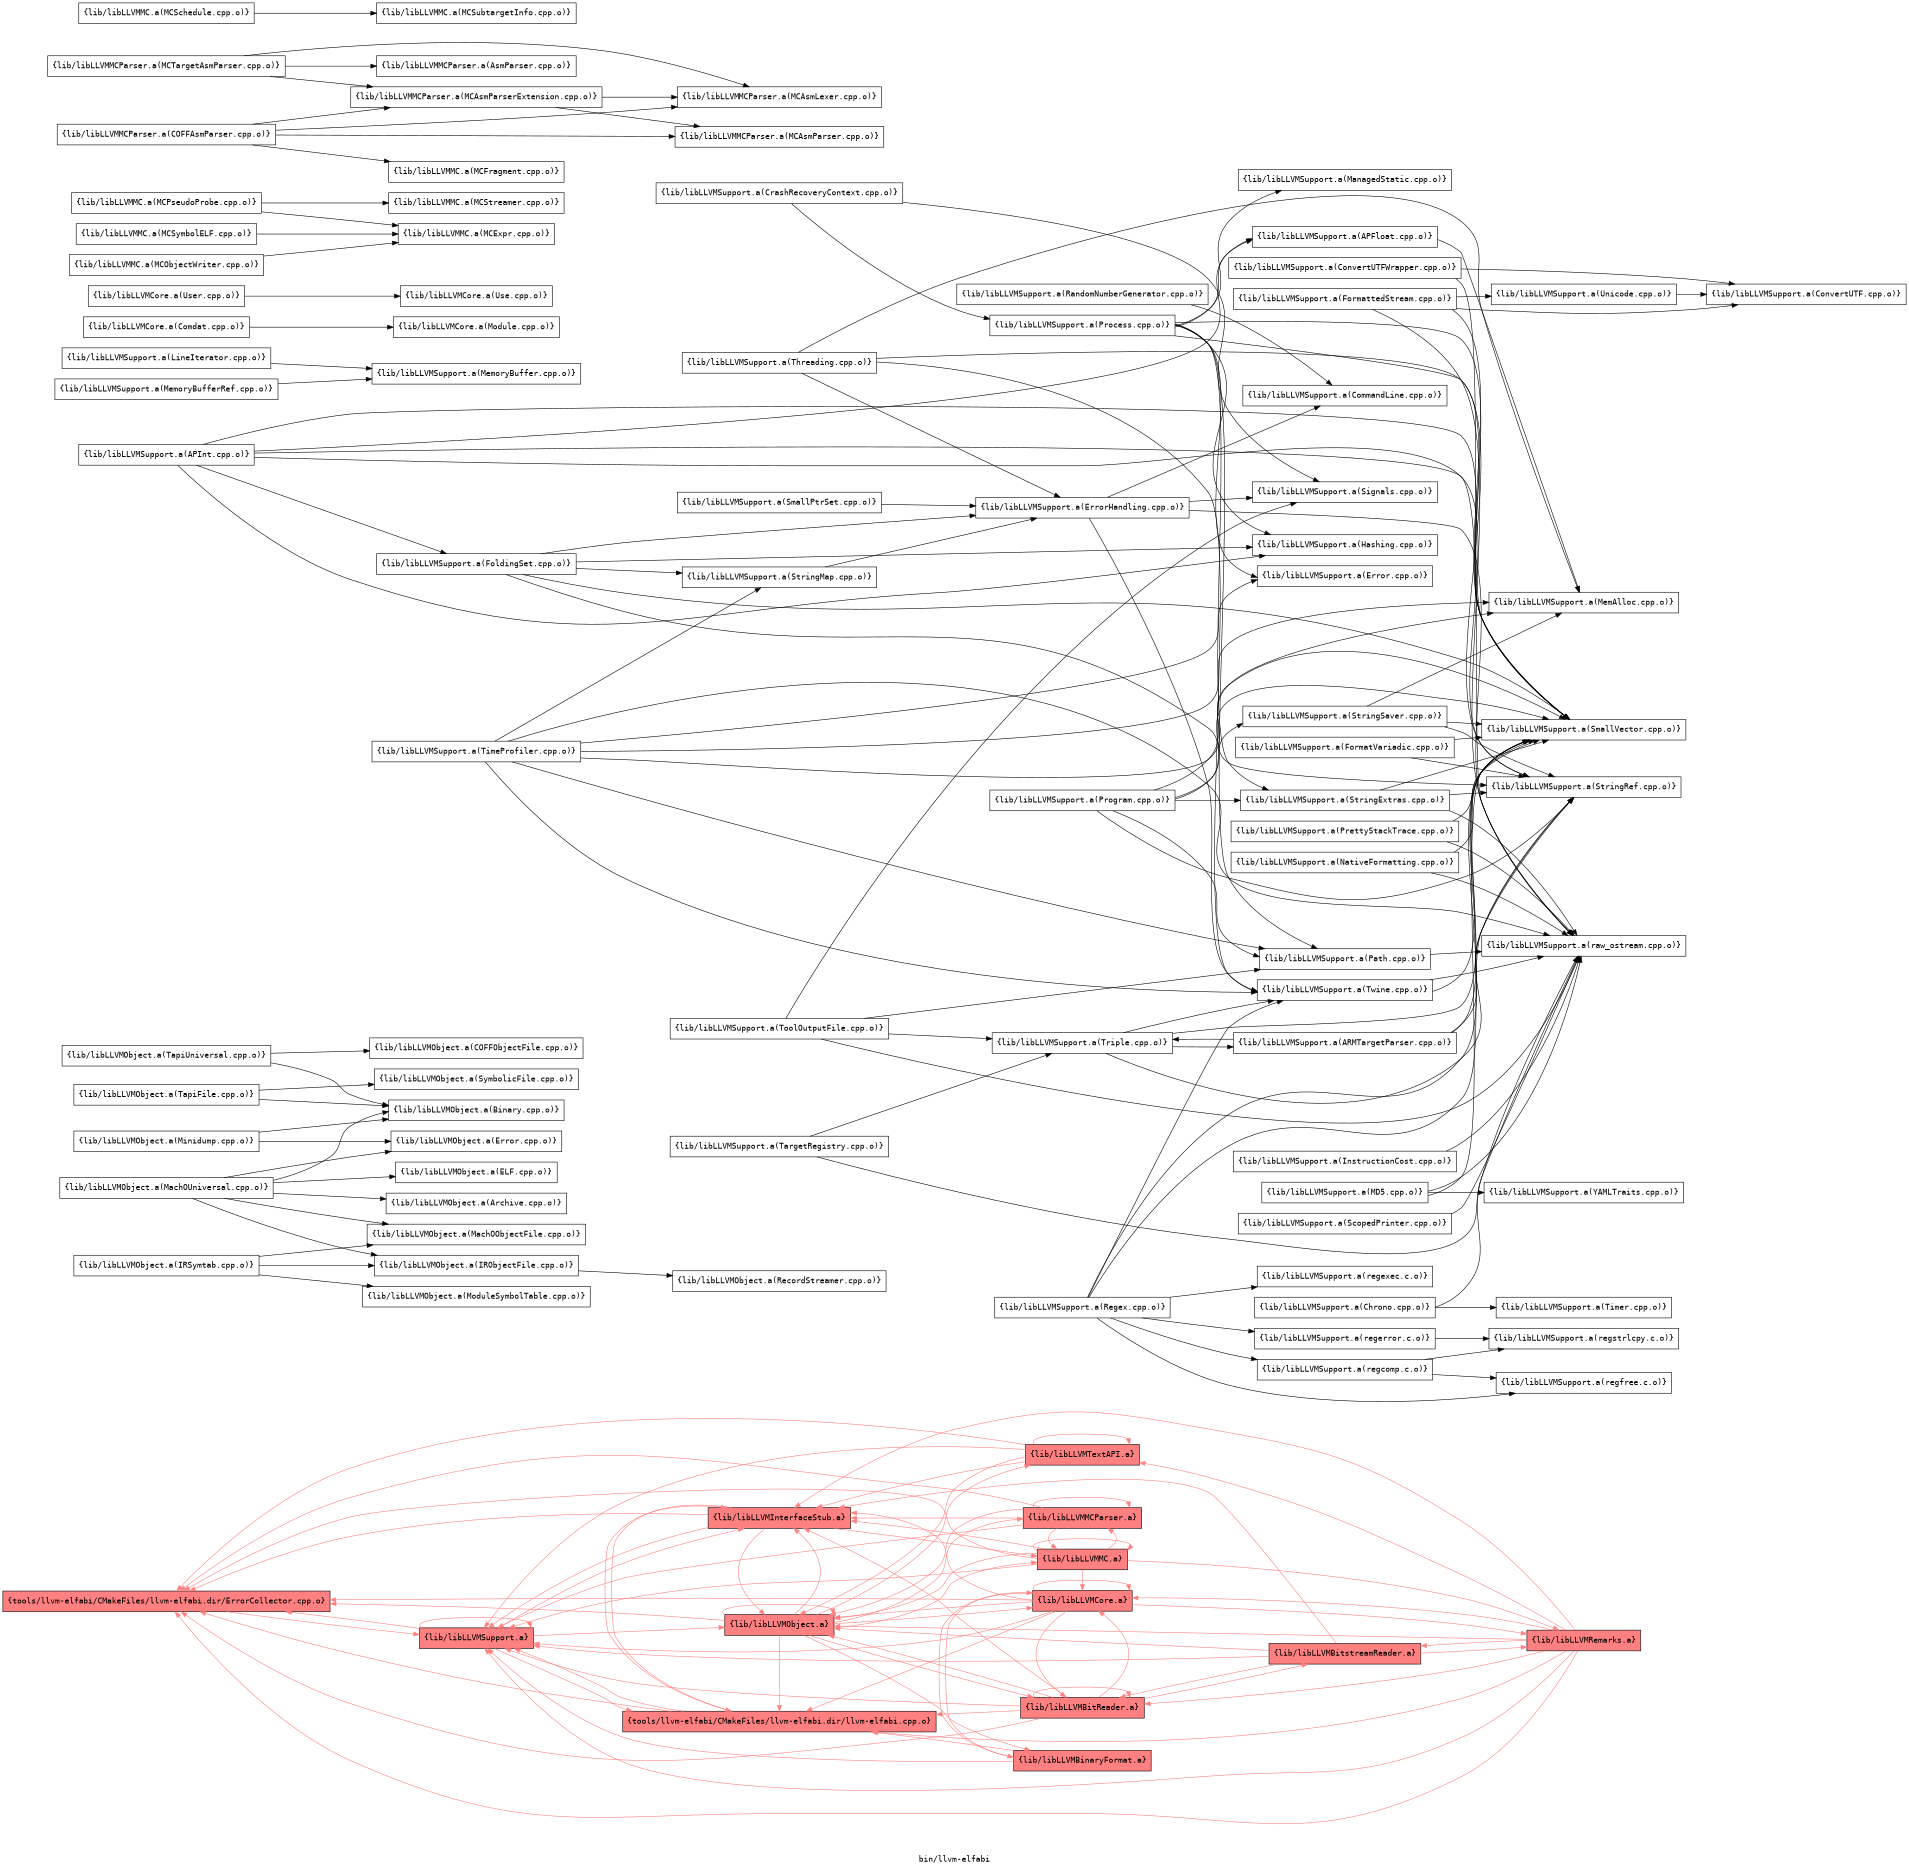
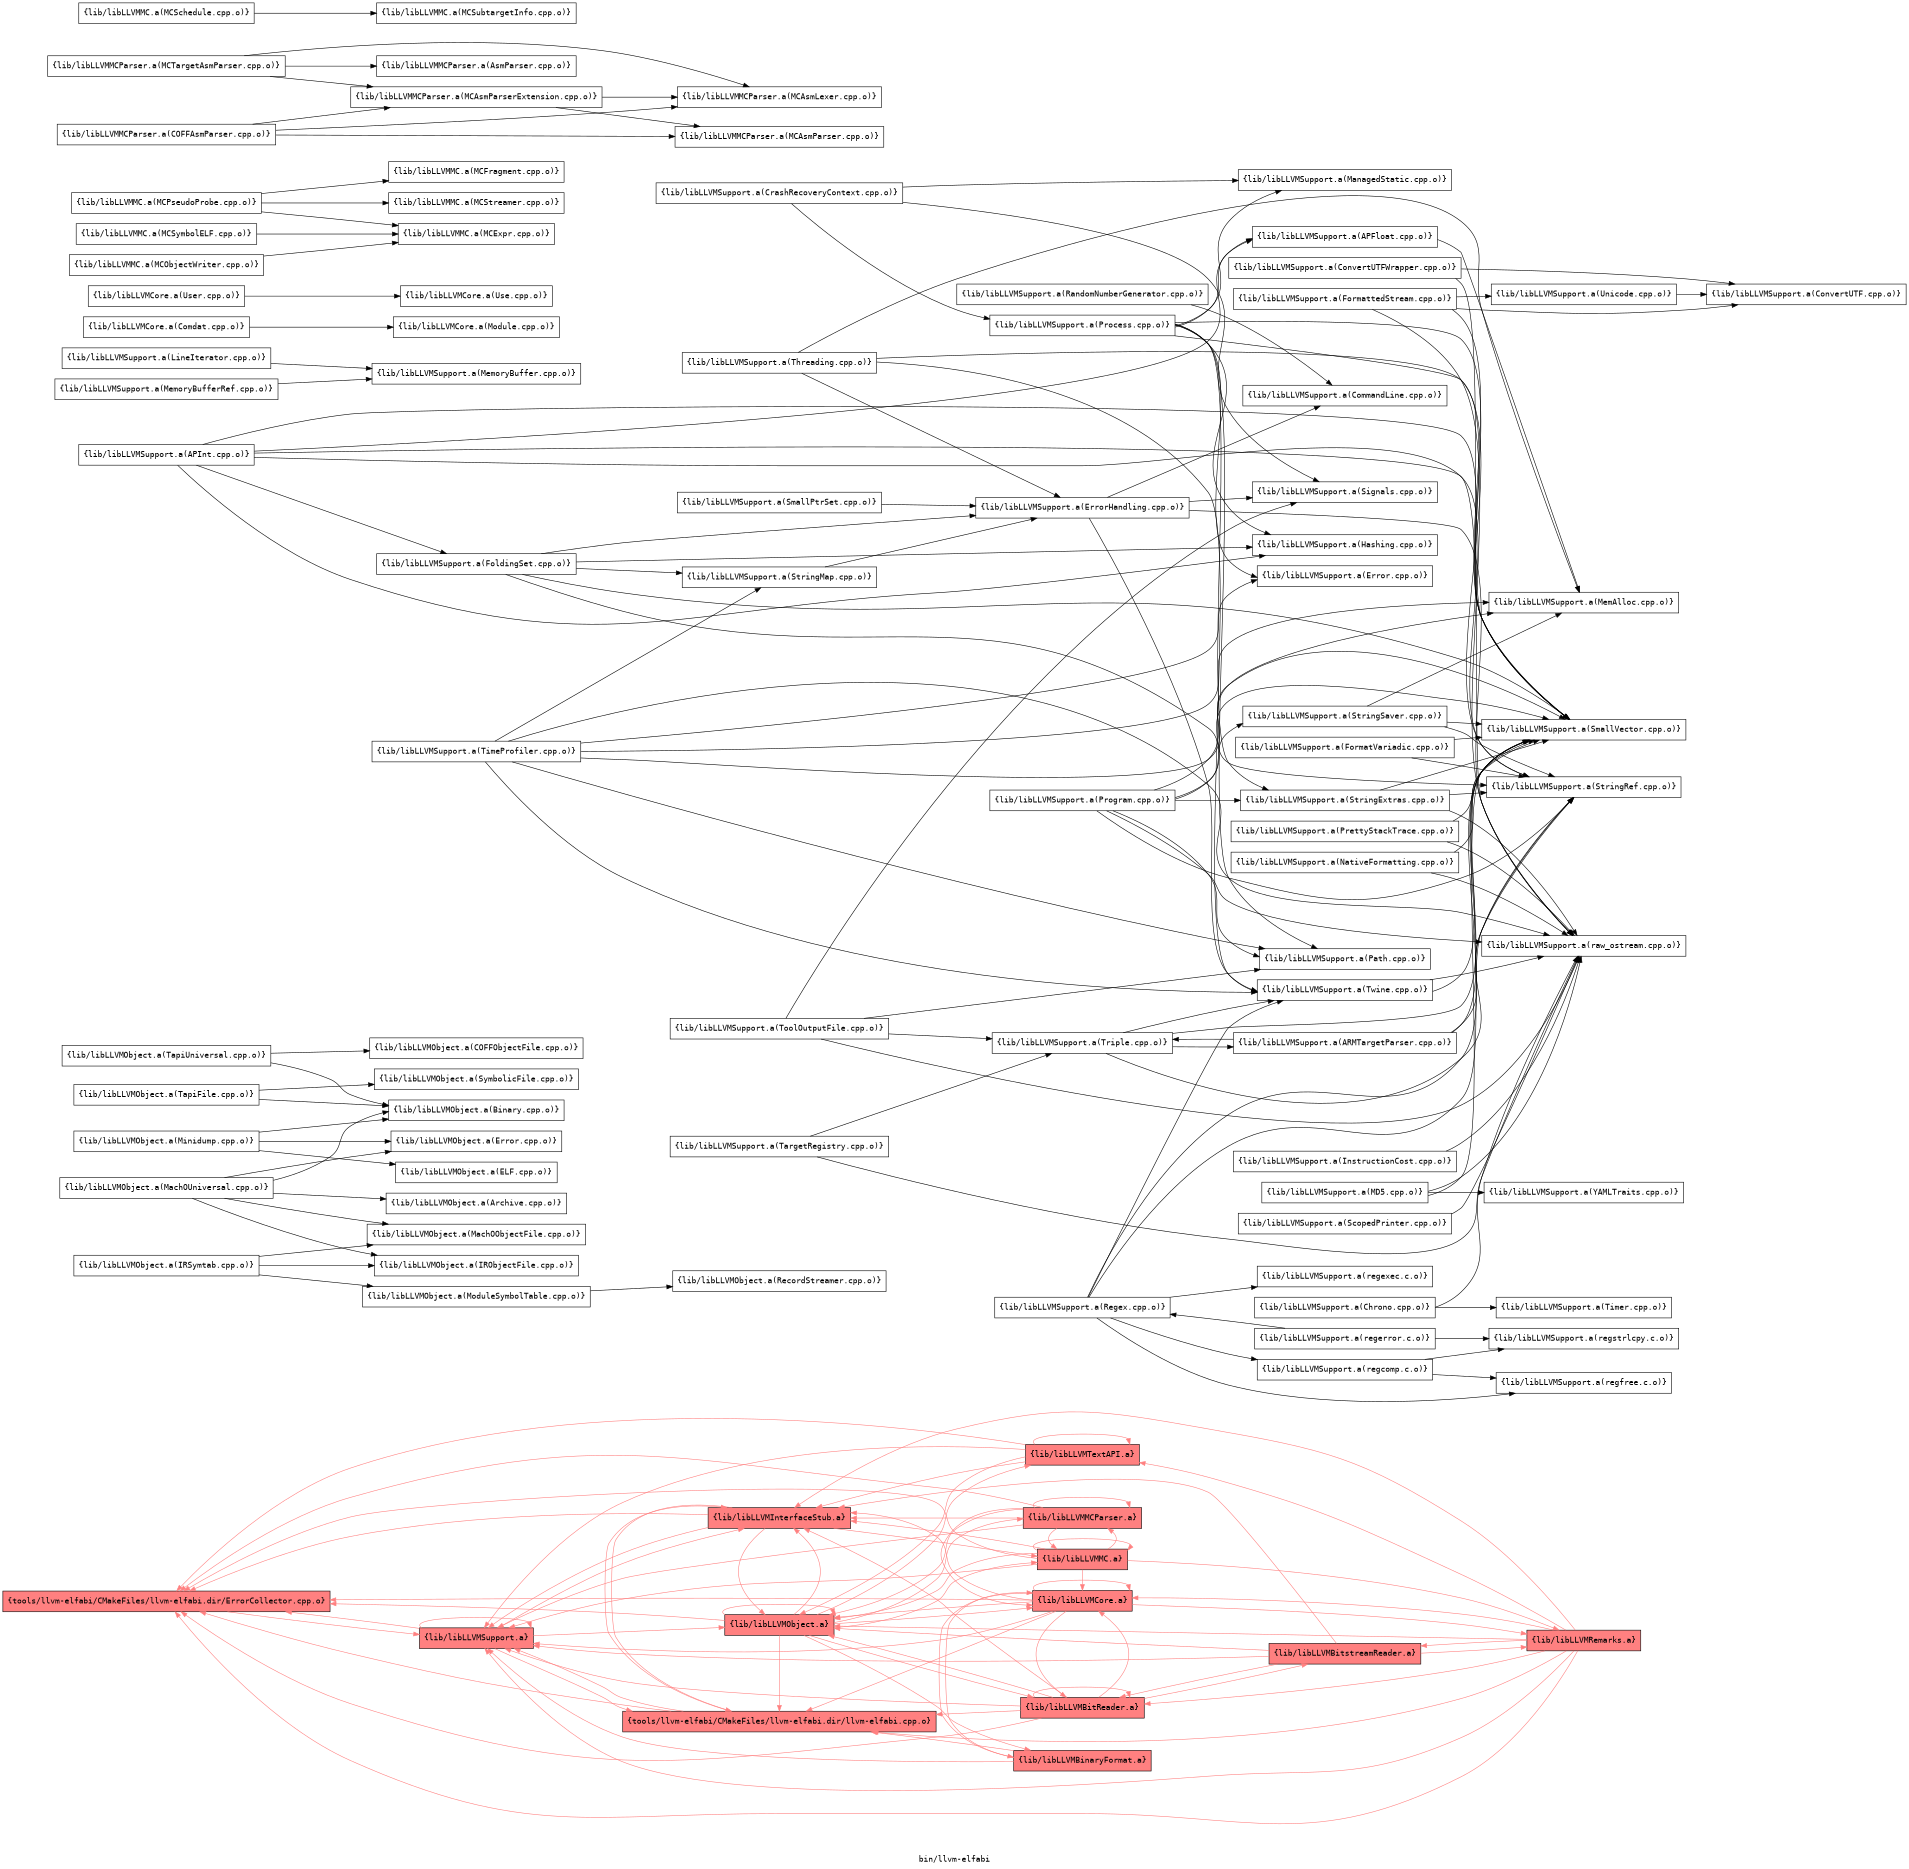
(318, 153) -> (322, 187)
none -> (1068, 183)
(1453, 953) -> (1274, 918)
(331, 1180) -> (321, 1157)
(623, 1273) -> (629, 1289)
(1195, 1325) -> (1231, 1321)
none -> (941, 1551)
